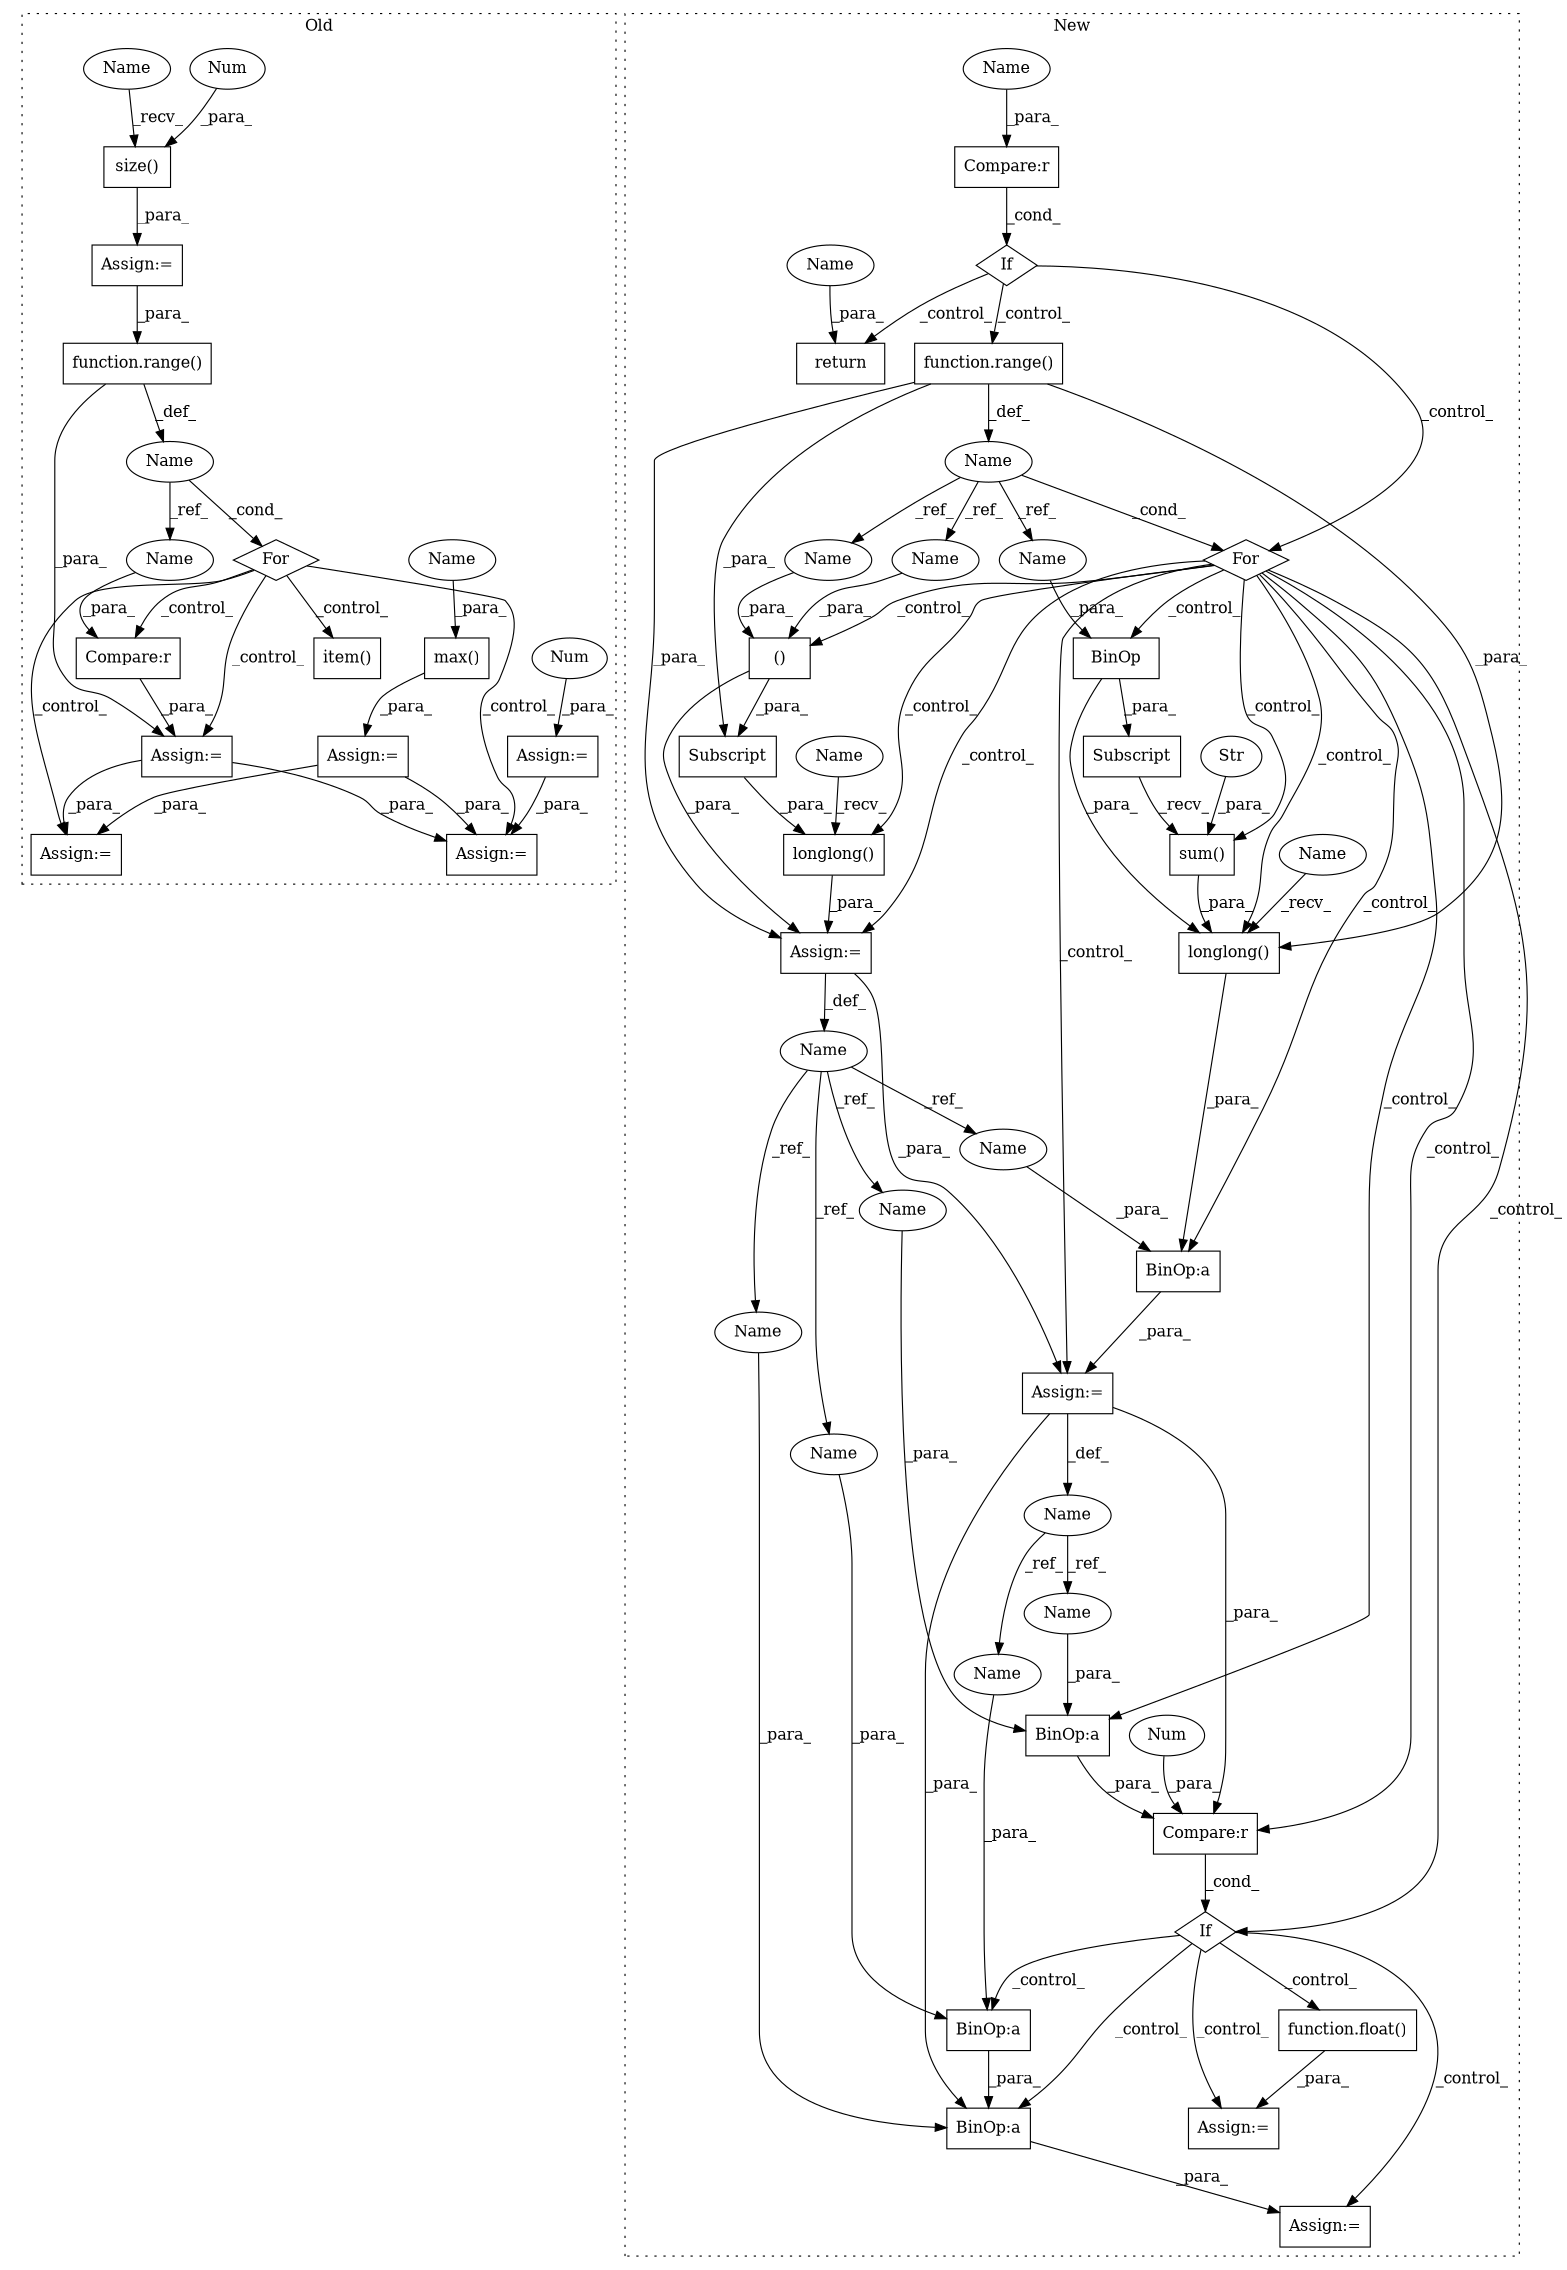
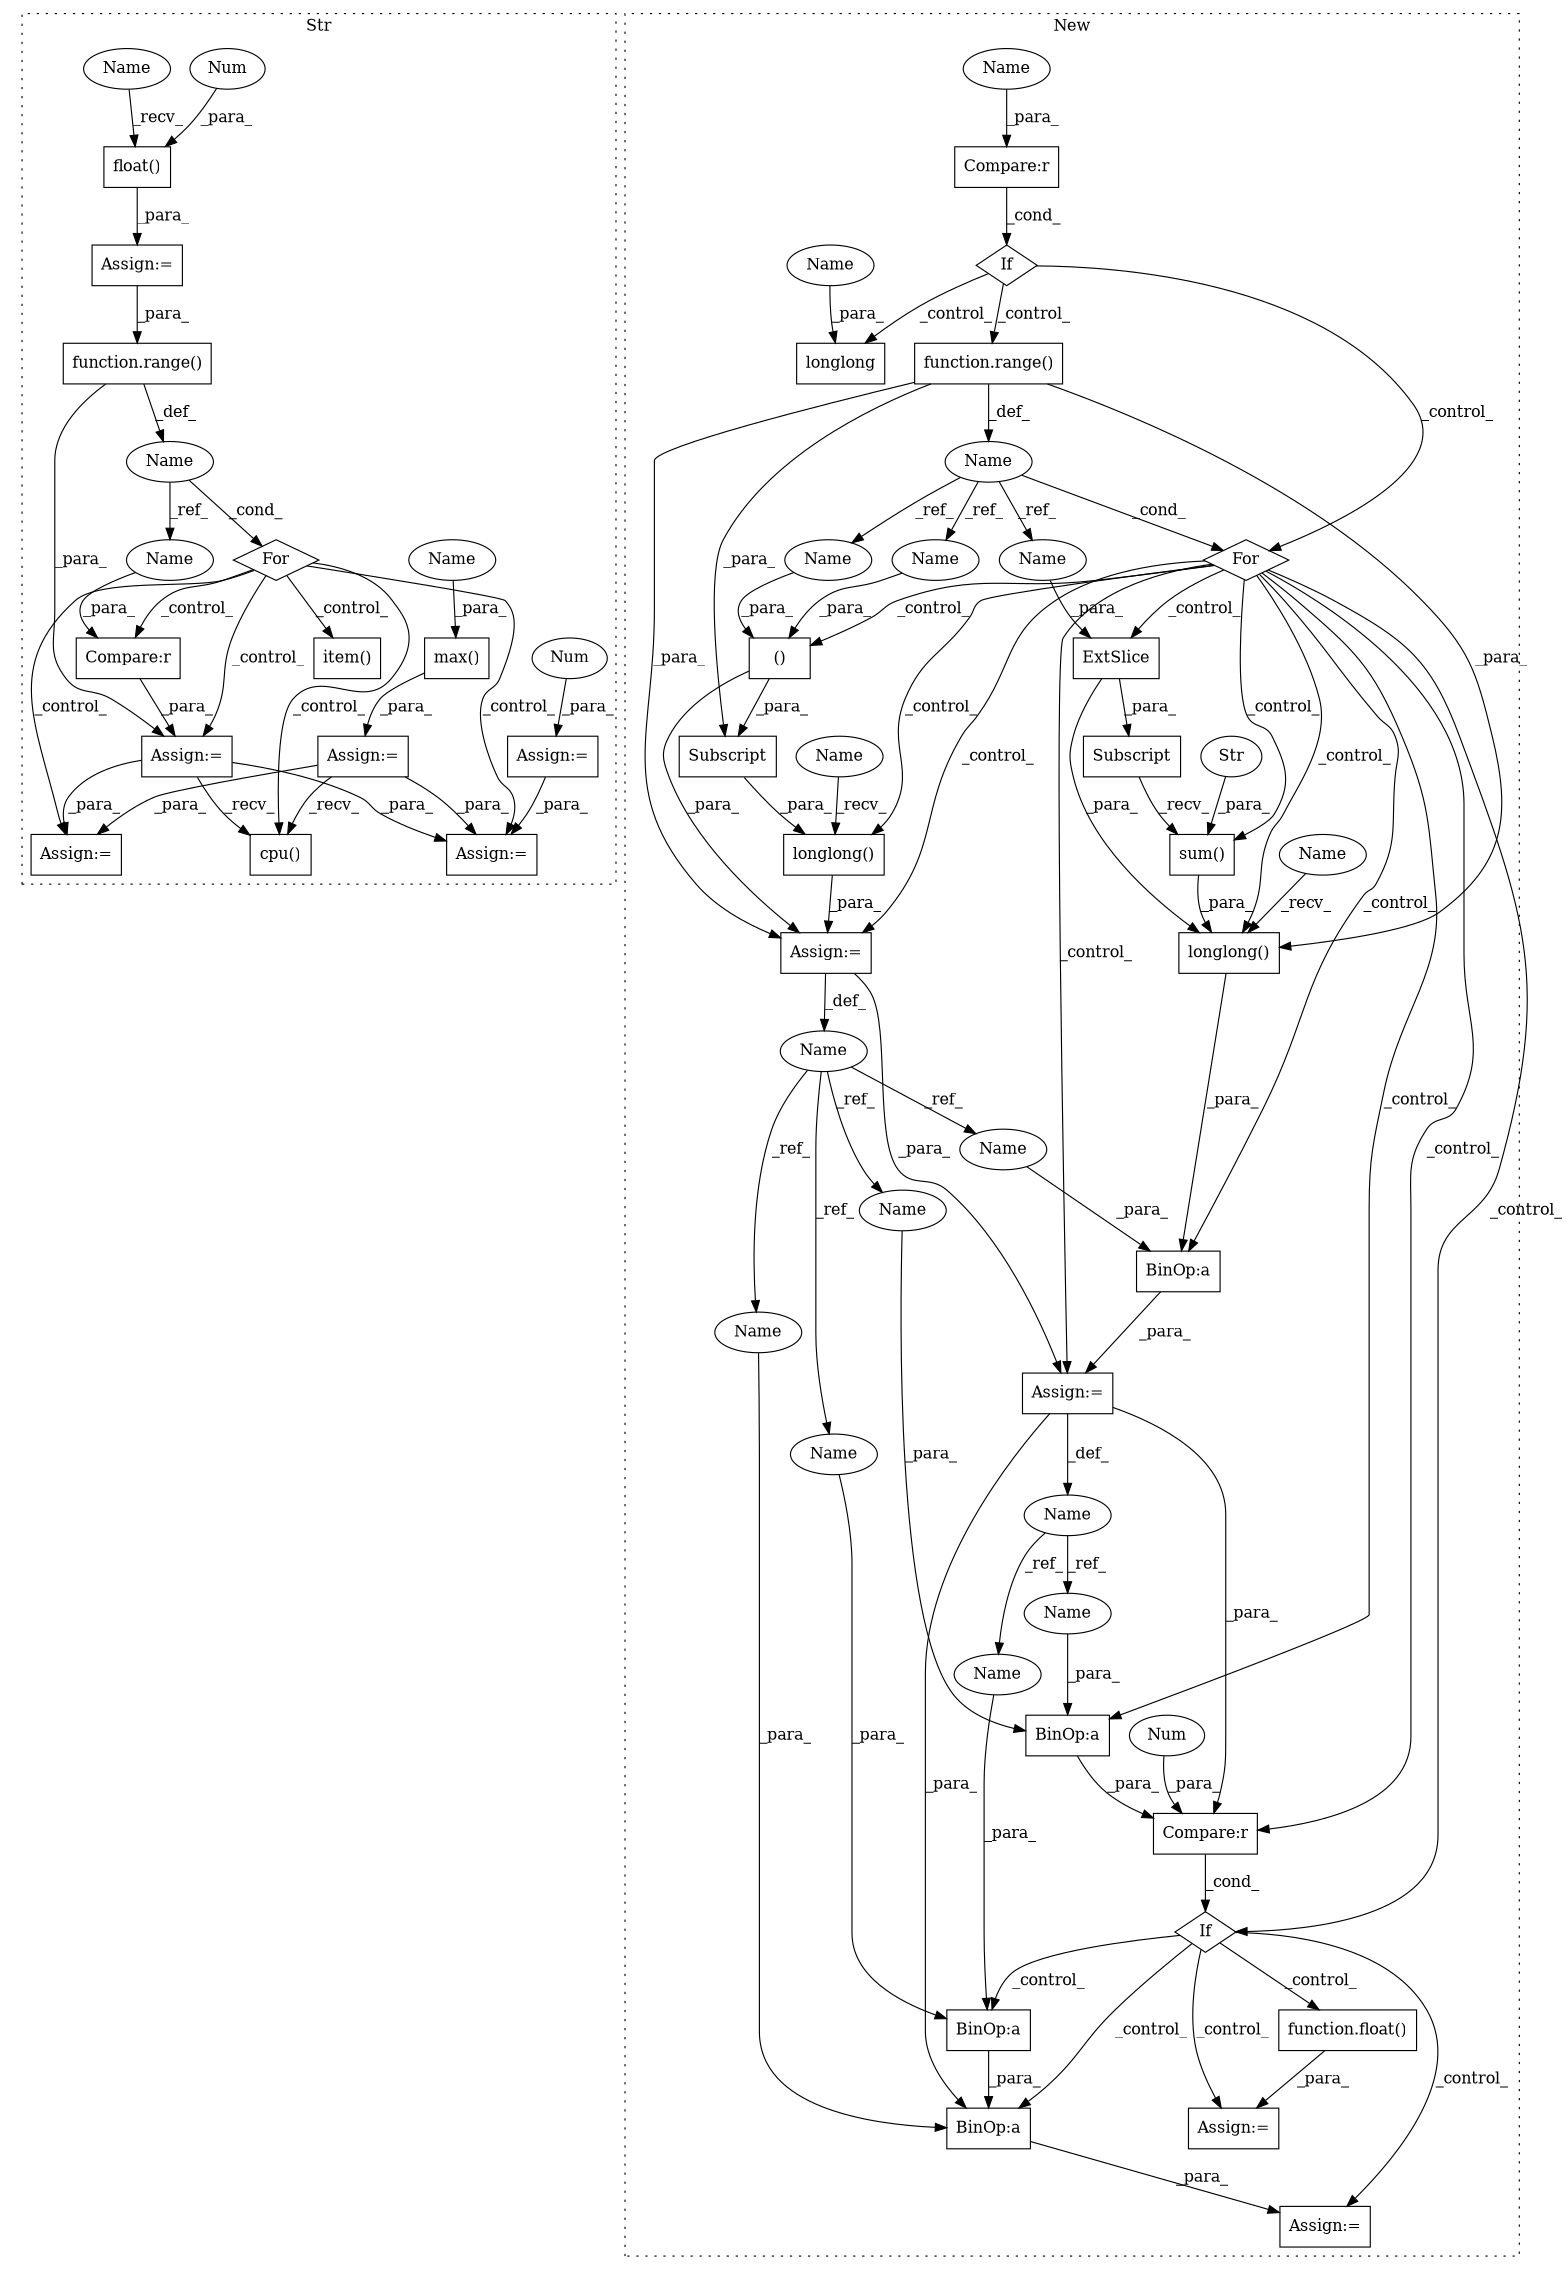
(319, 27) -> (319, 27)
(137, 167) -> (137, 167)
(841, 364) -> (841, 364)
(1116, 658) -> (1116, 658)
none -> (281, 855)
